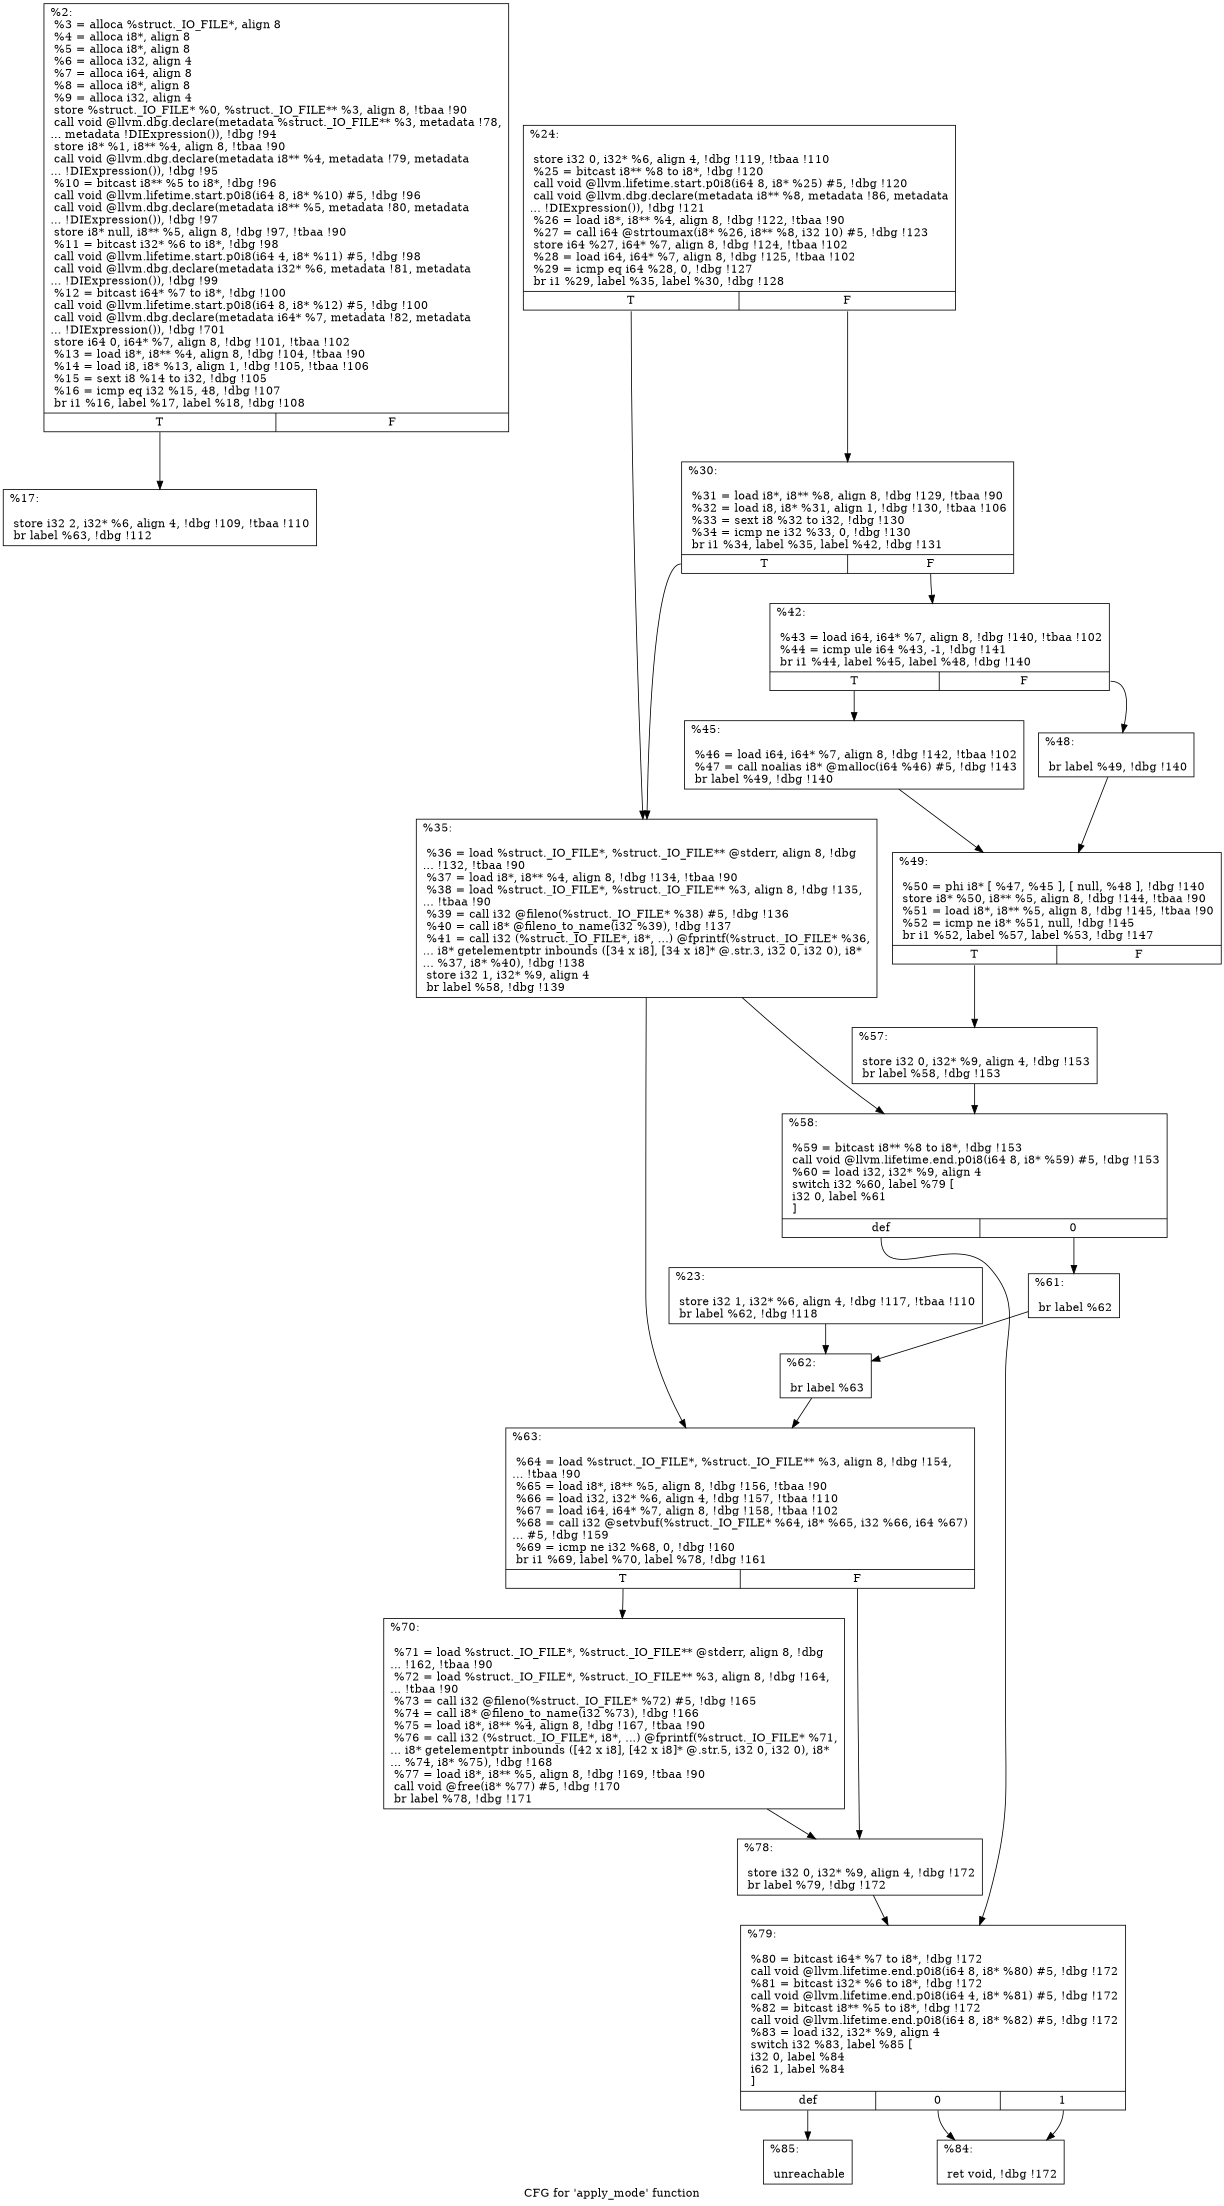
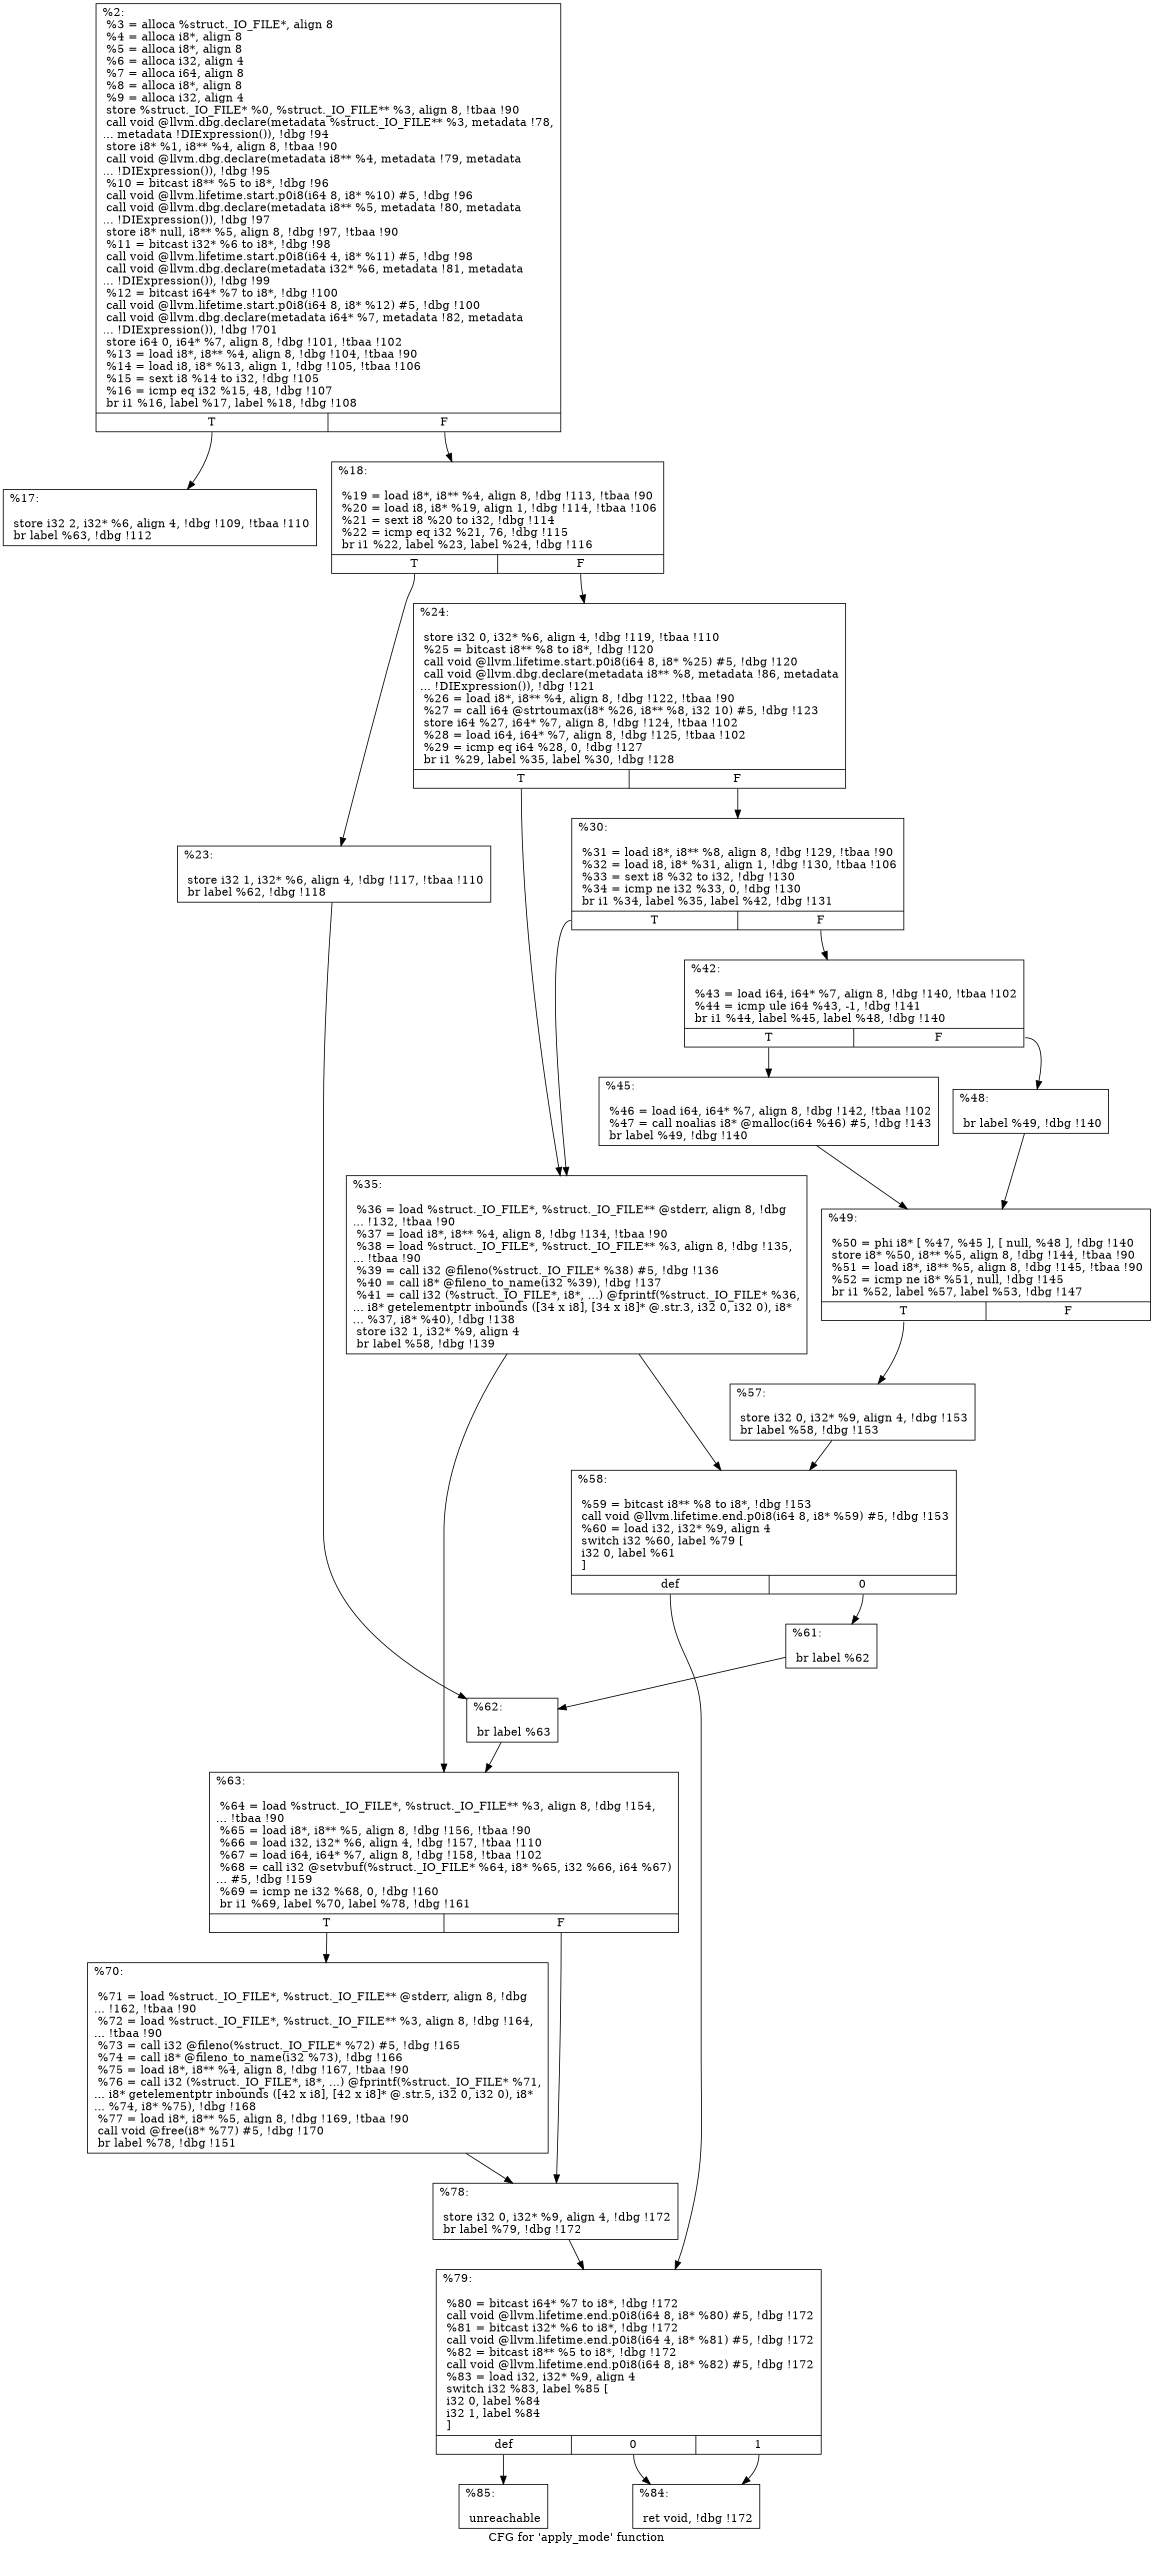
none -> (498, 518)
(461, 1799) -> (165, 2143)
(796, 2069) -> (492, 2414)
